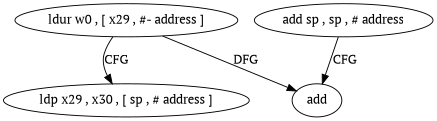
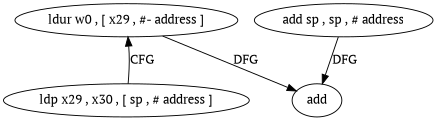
(104, 56) -> (129, 65)
(345, 60) -> (345, 60)
